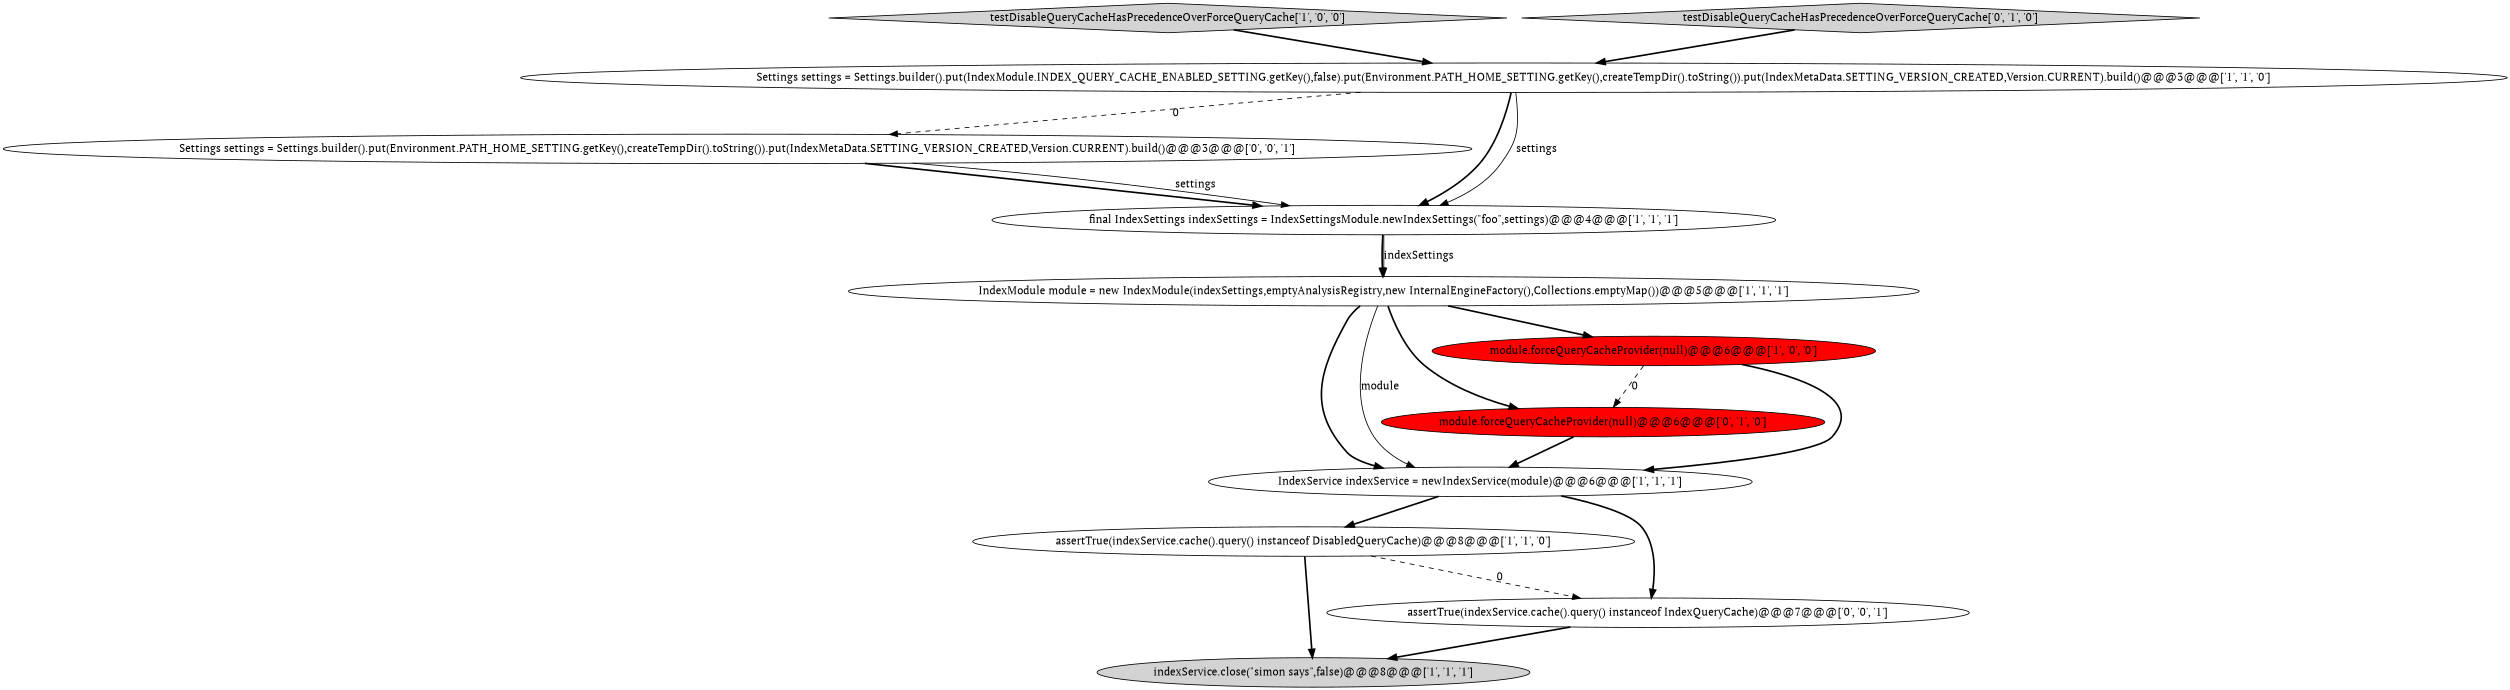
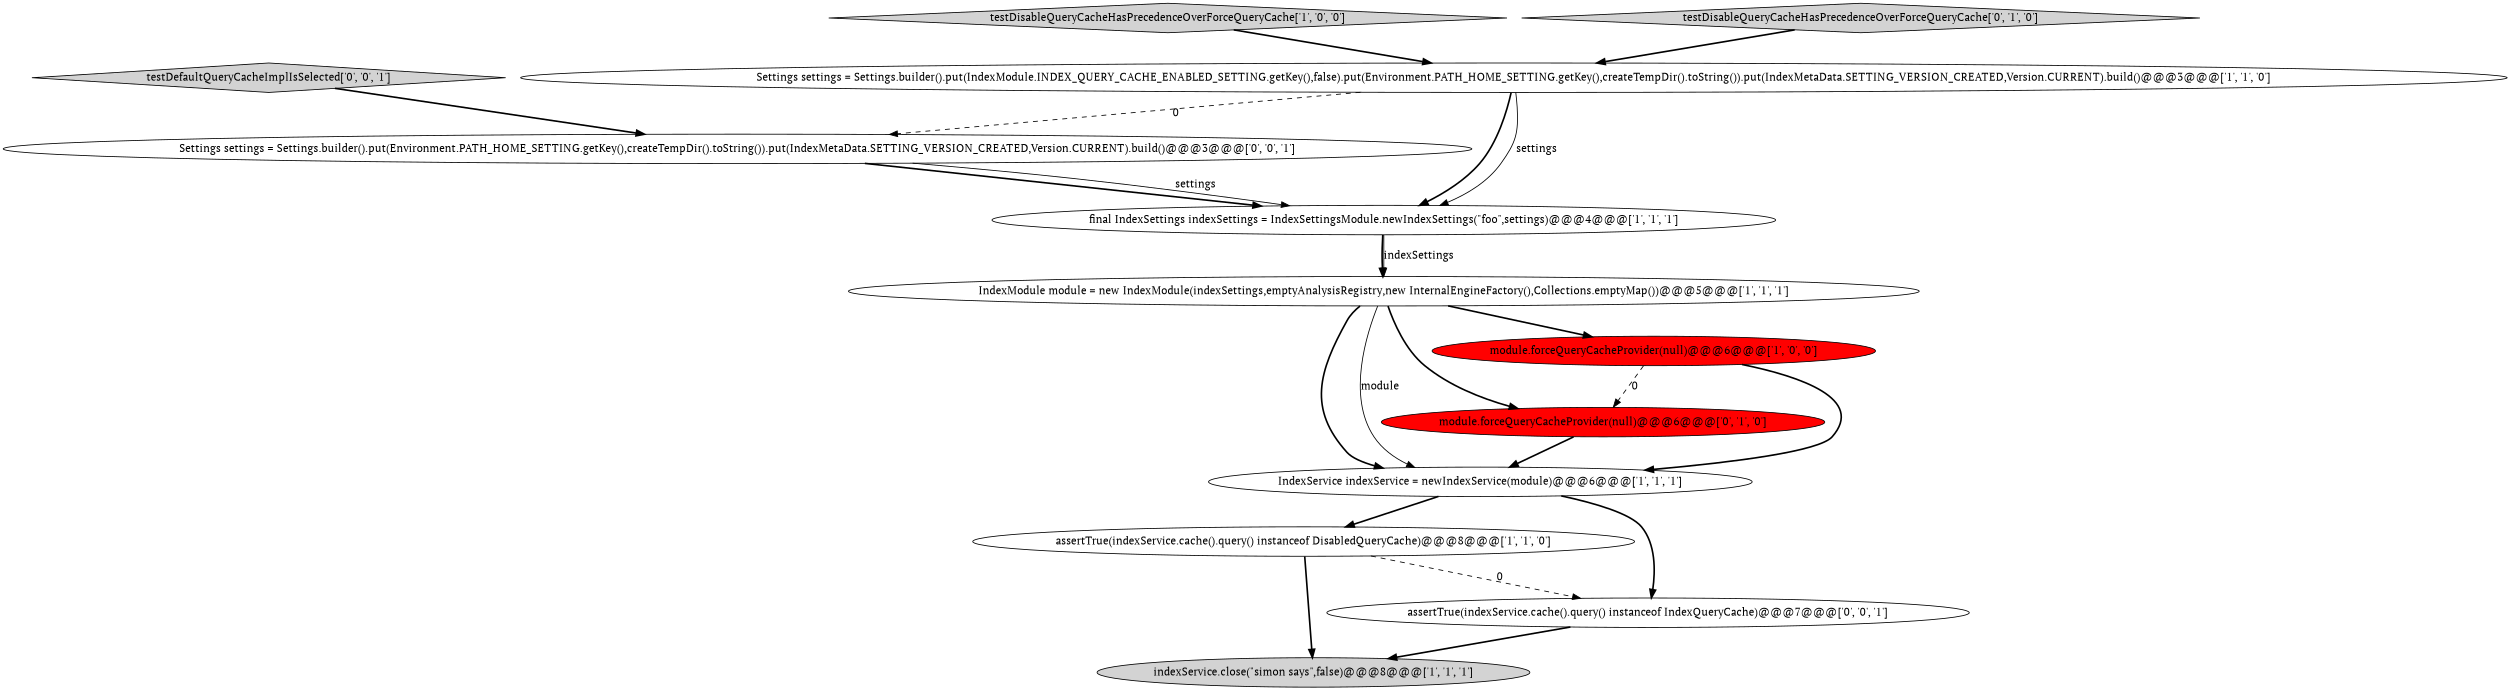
none -> (269, 78)
